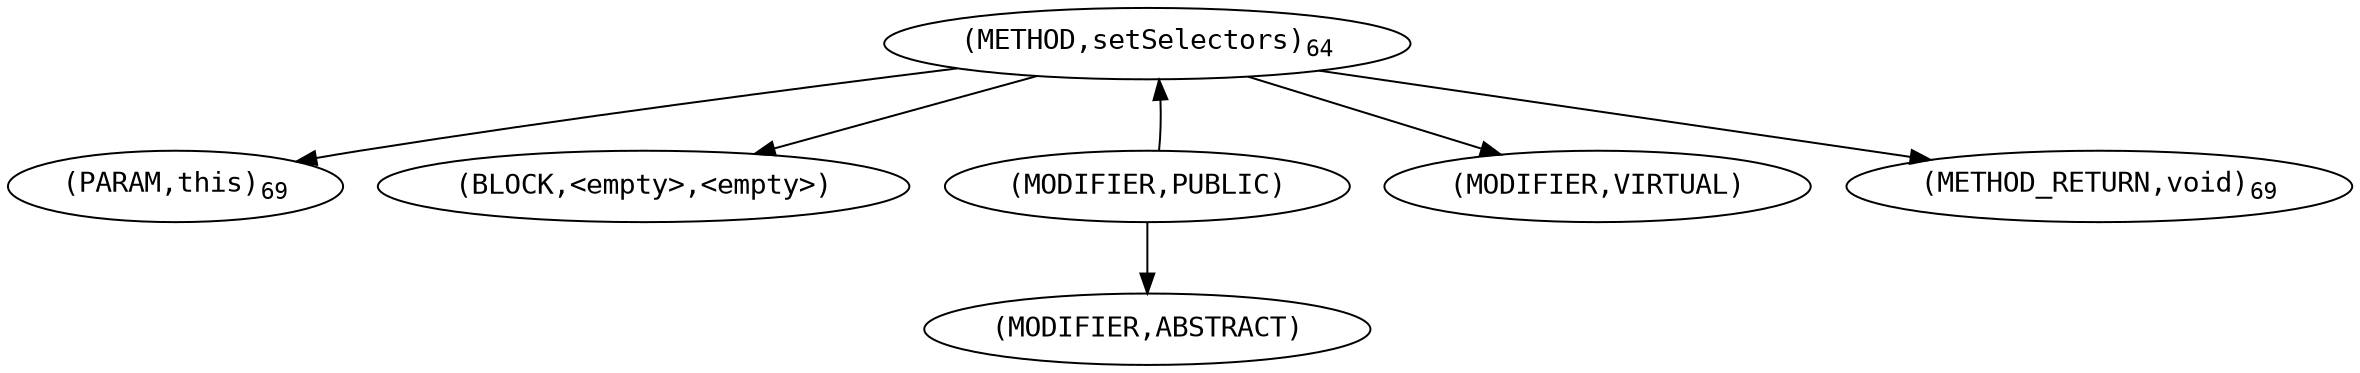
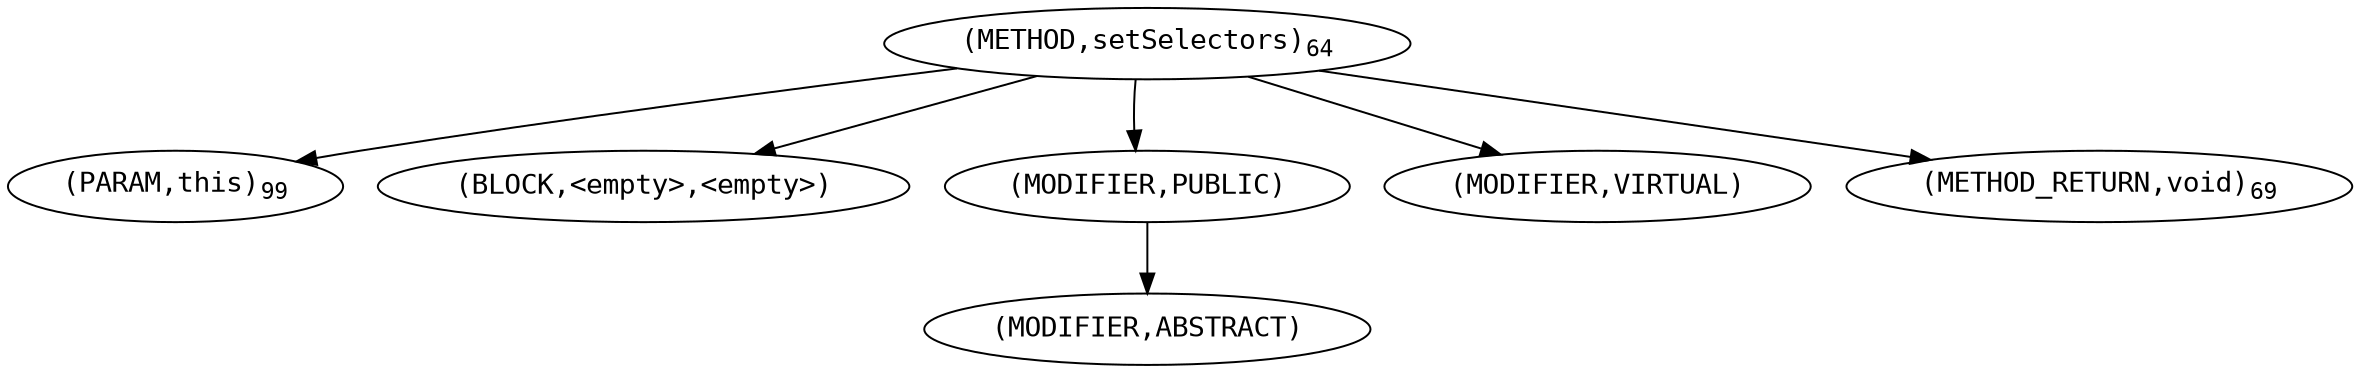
(1161, 125) -> (1134, 105)
(275, 183) -> (275, 183)
